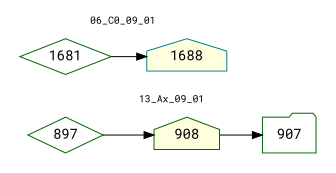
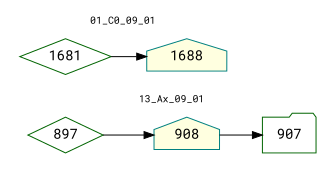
(123, 21) -> (123, 21)
(187, 135) -> (187, 135)
